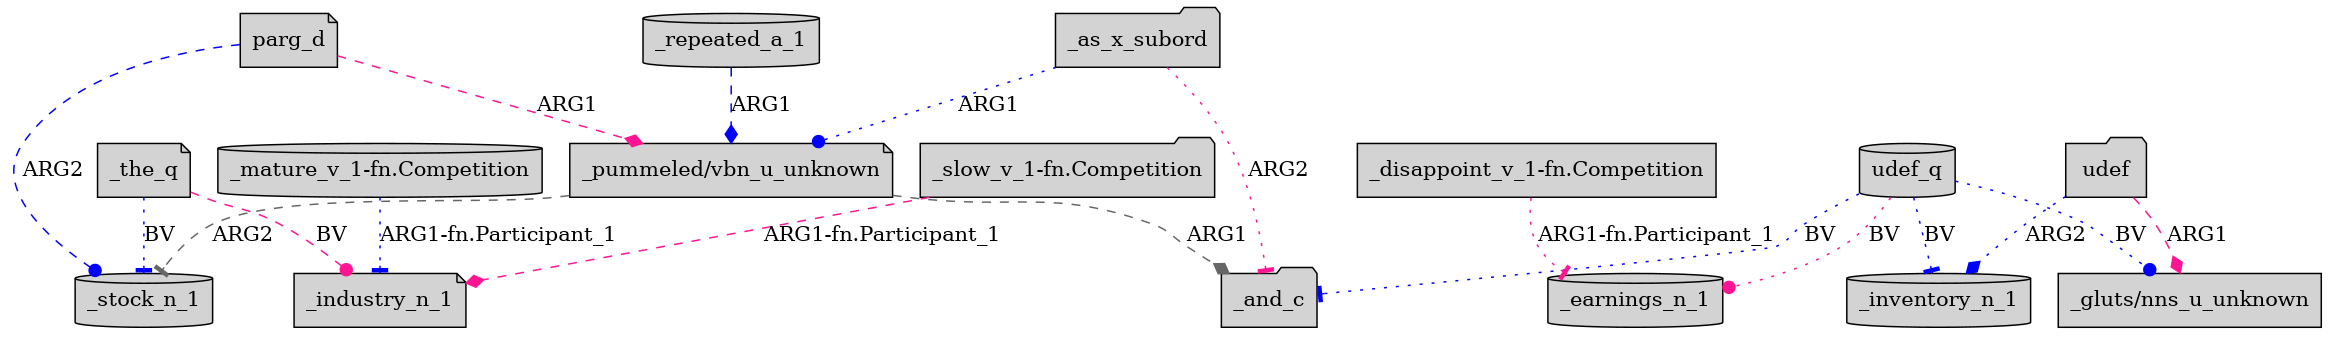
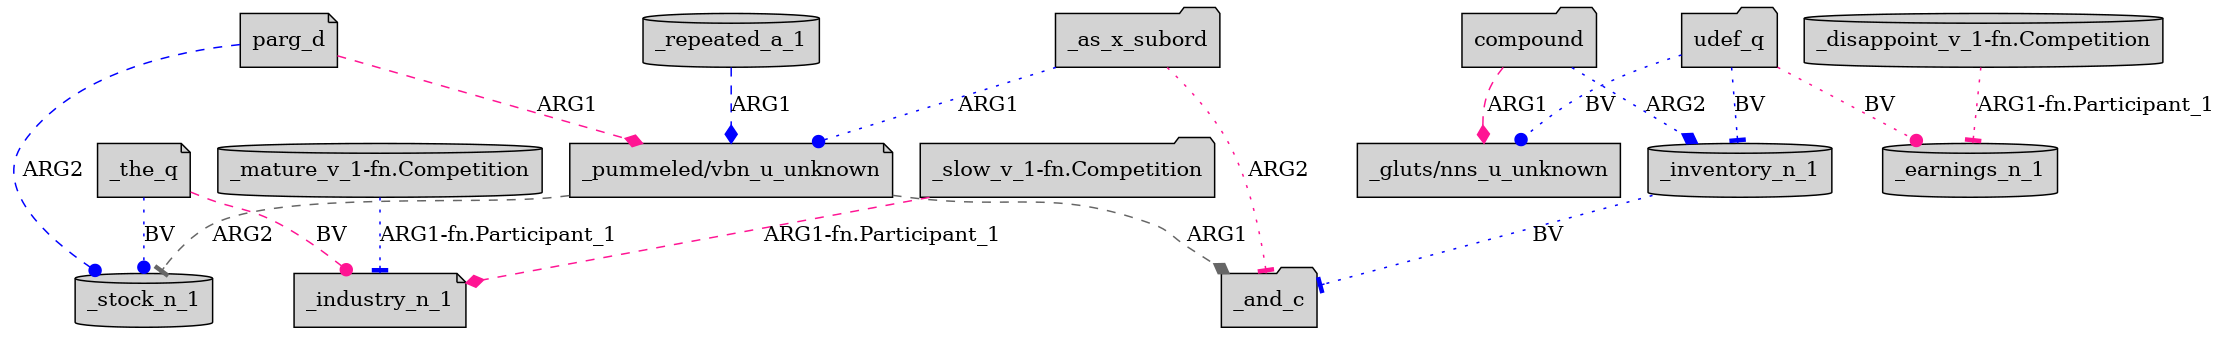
(1537, 170) -> (1984, 40)
(1907, 170) -> (1730, 40)
(2106, 170) -> (1529, 40)
(144, 232) -> (144, 229)
(1600, 266) -> (1489, 240)
